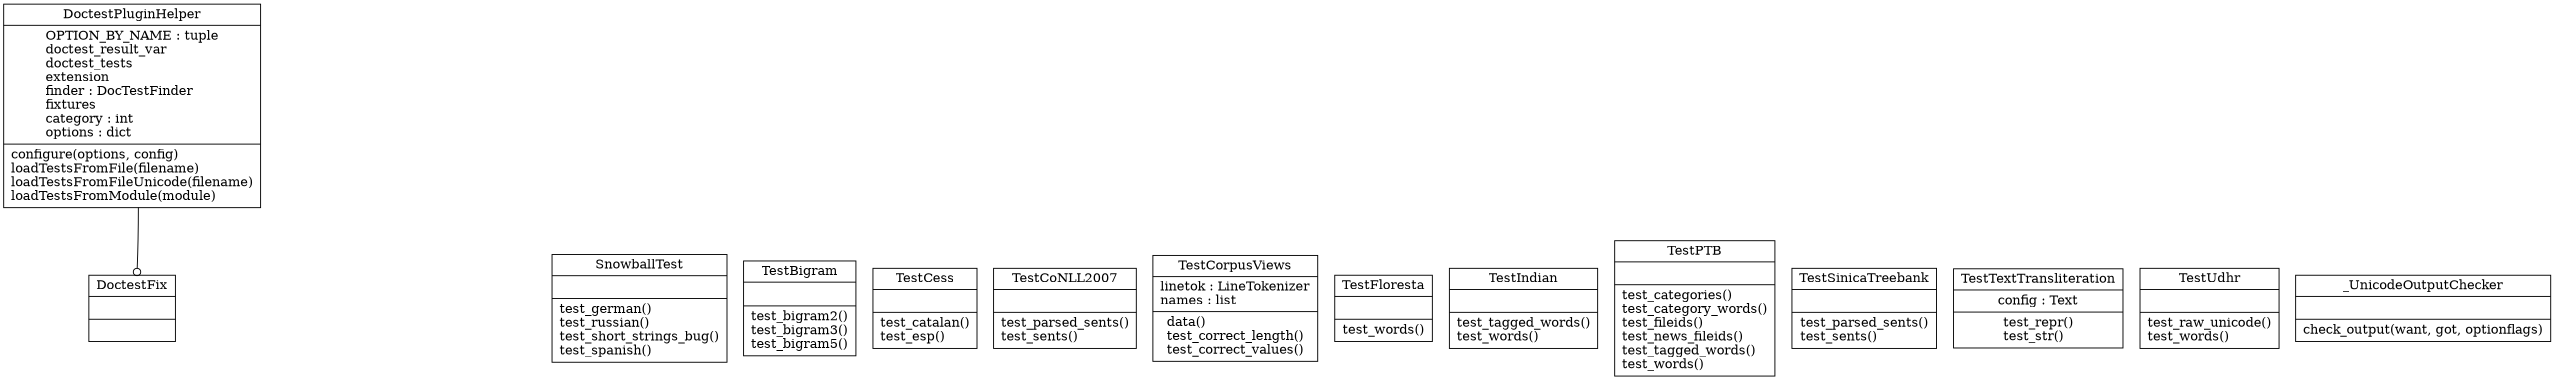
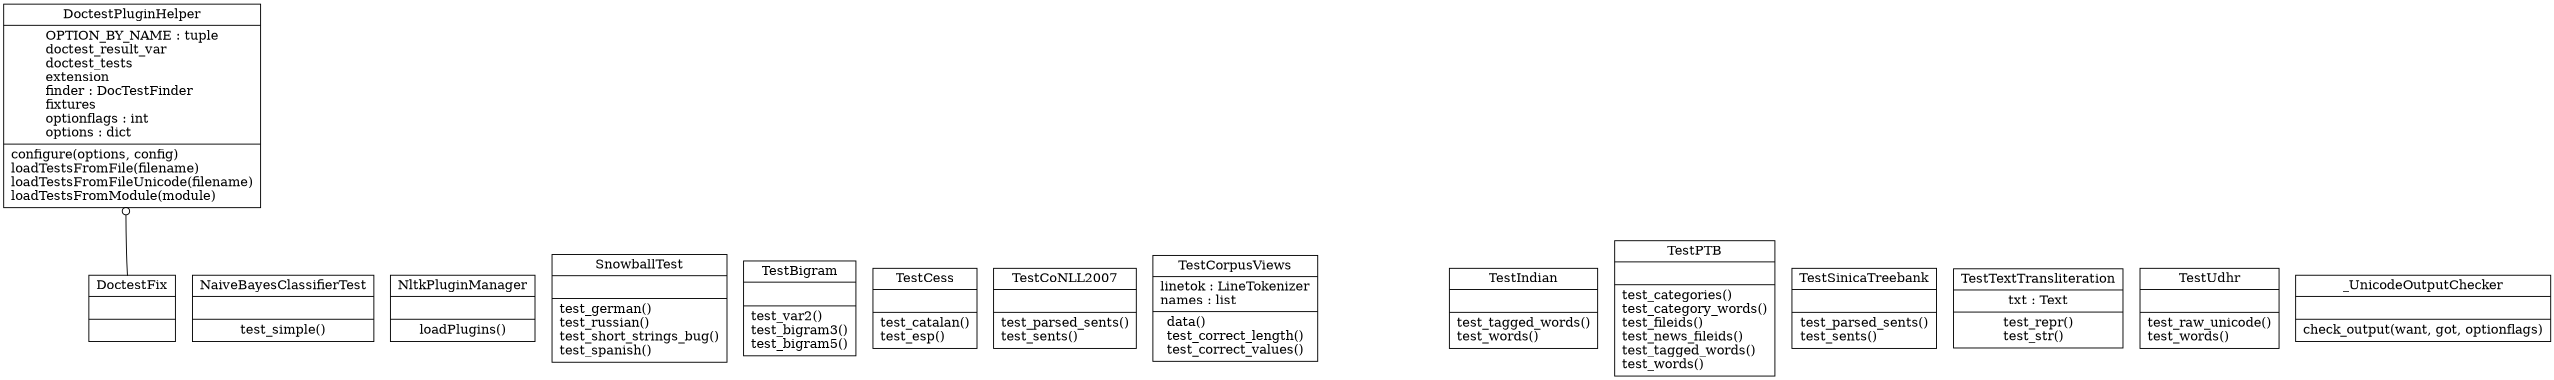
(90, 119) -> (97, 119)
(138, 238) -> (126, 245)
(2038, 301) -> (2038, 301)
none -> (283, 308)
none -> (463, 308)
(1384, 308) -> none
(800, 316) -> (787, 316)
